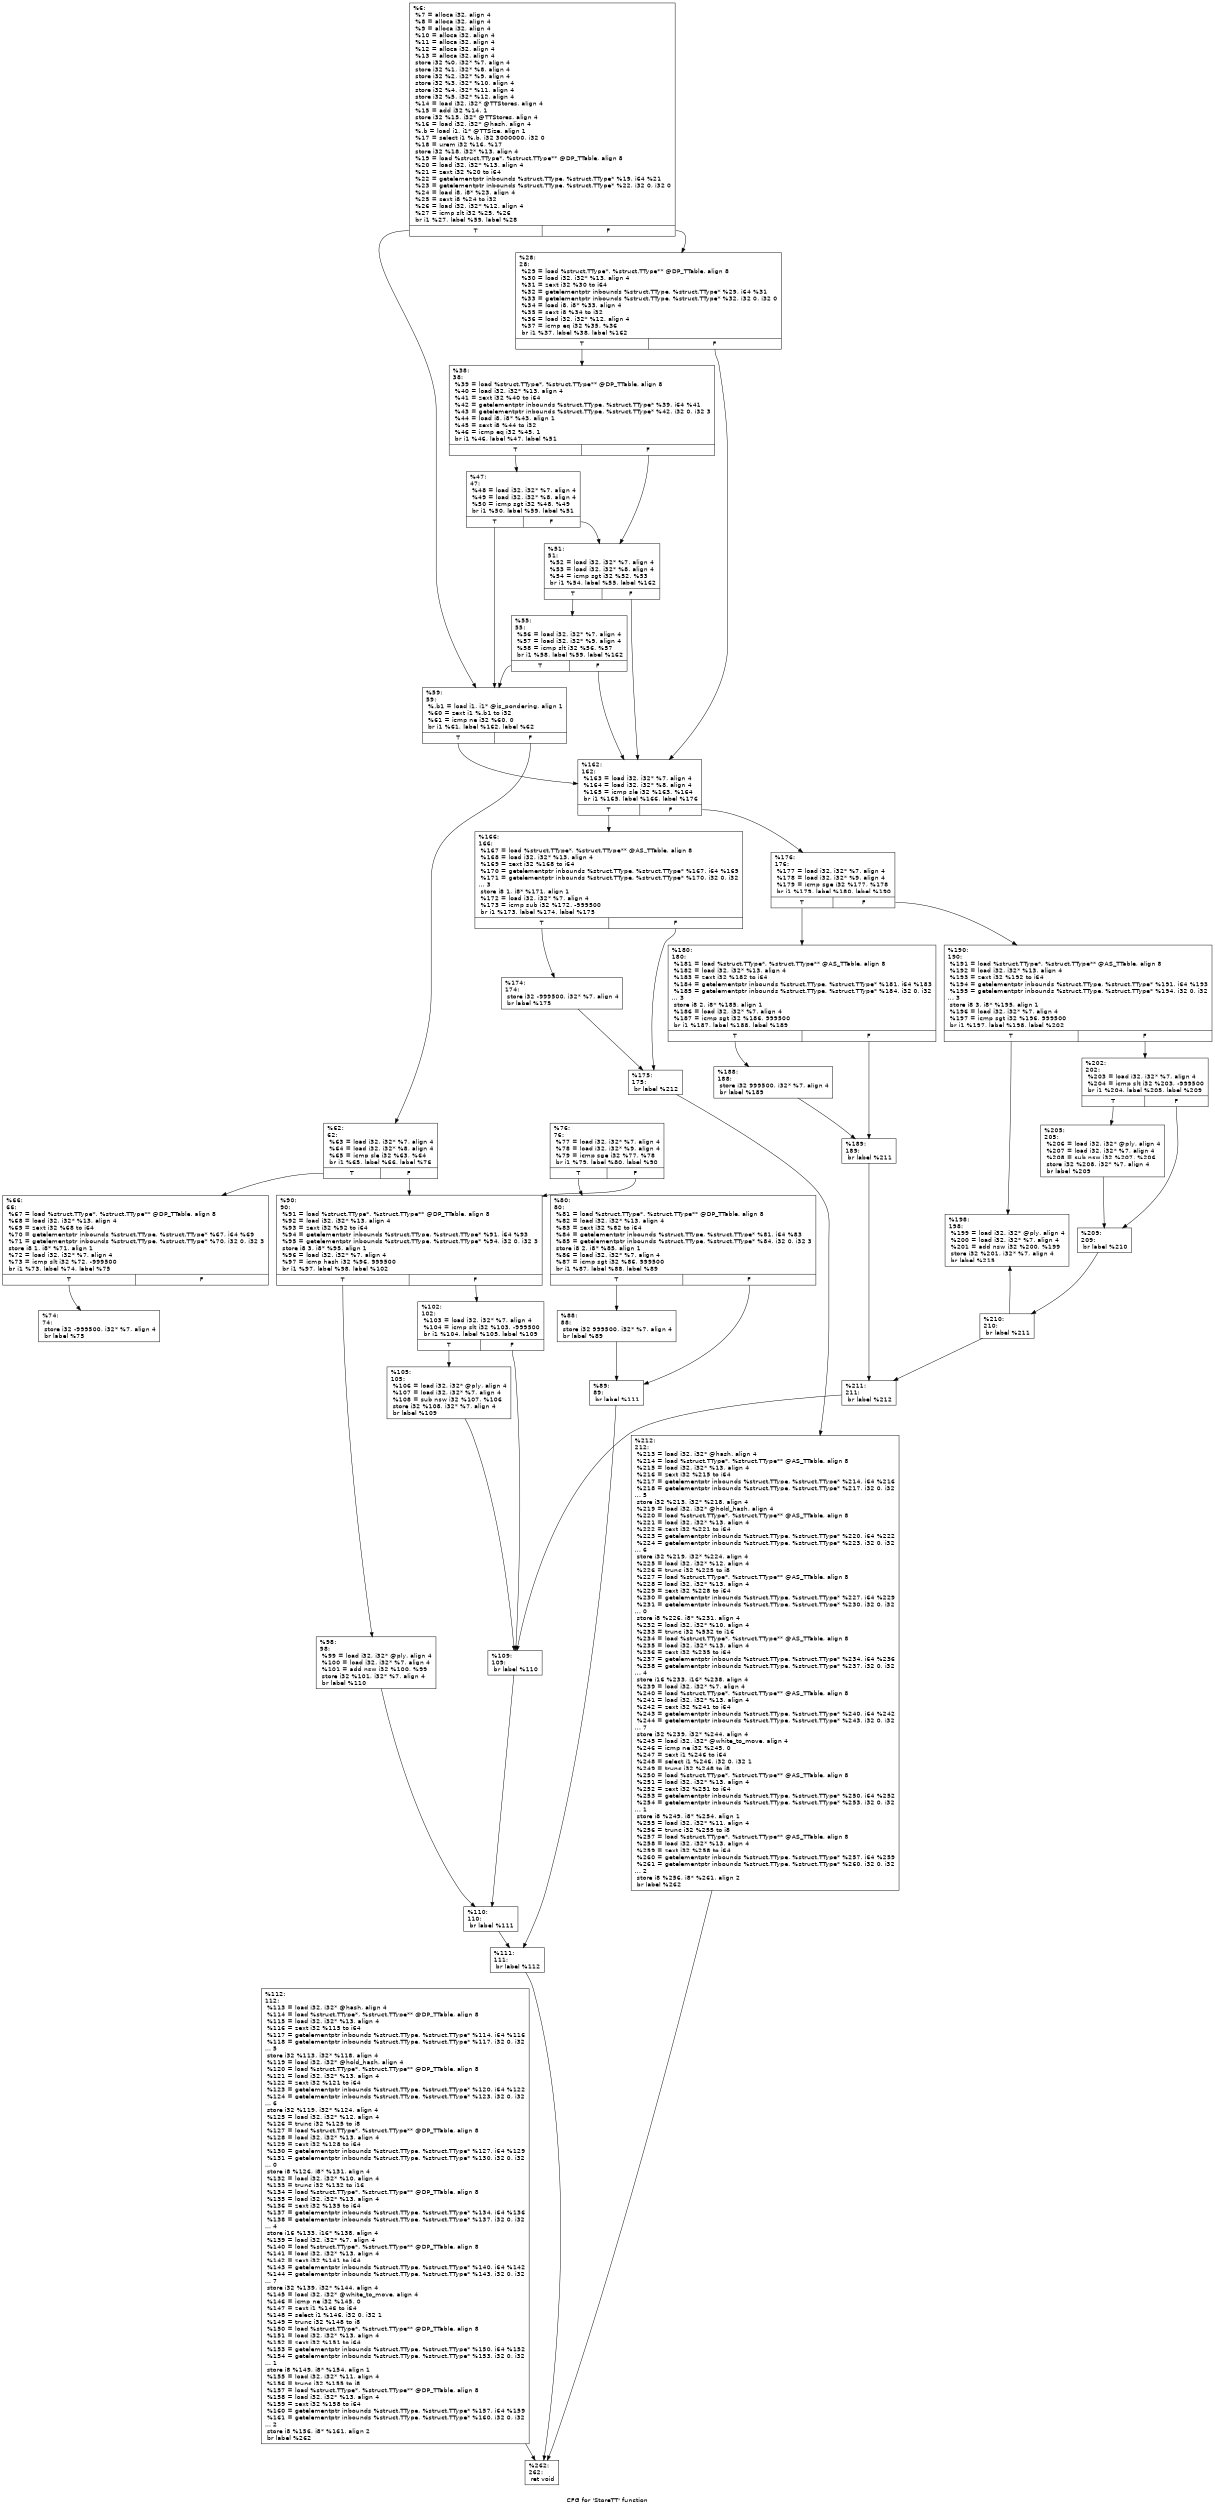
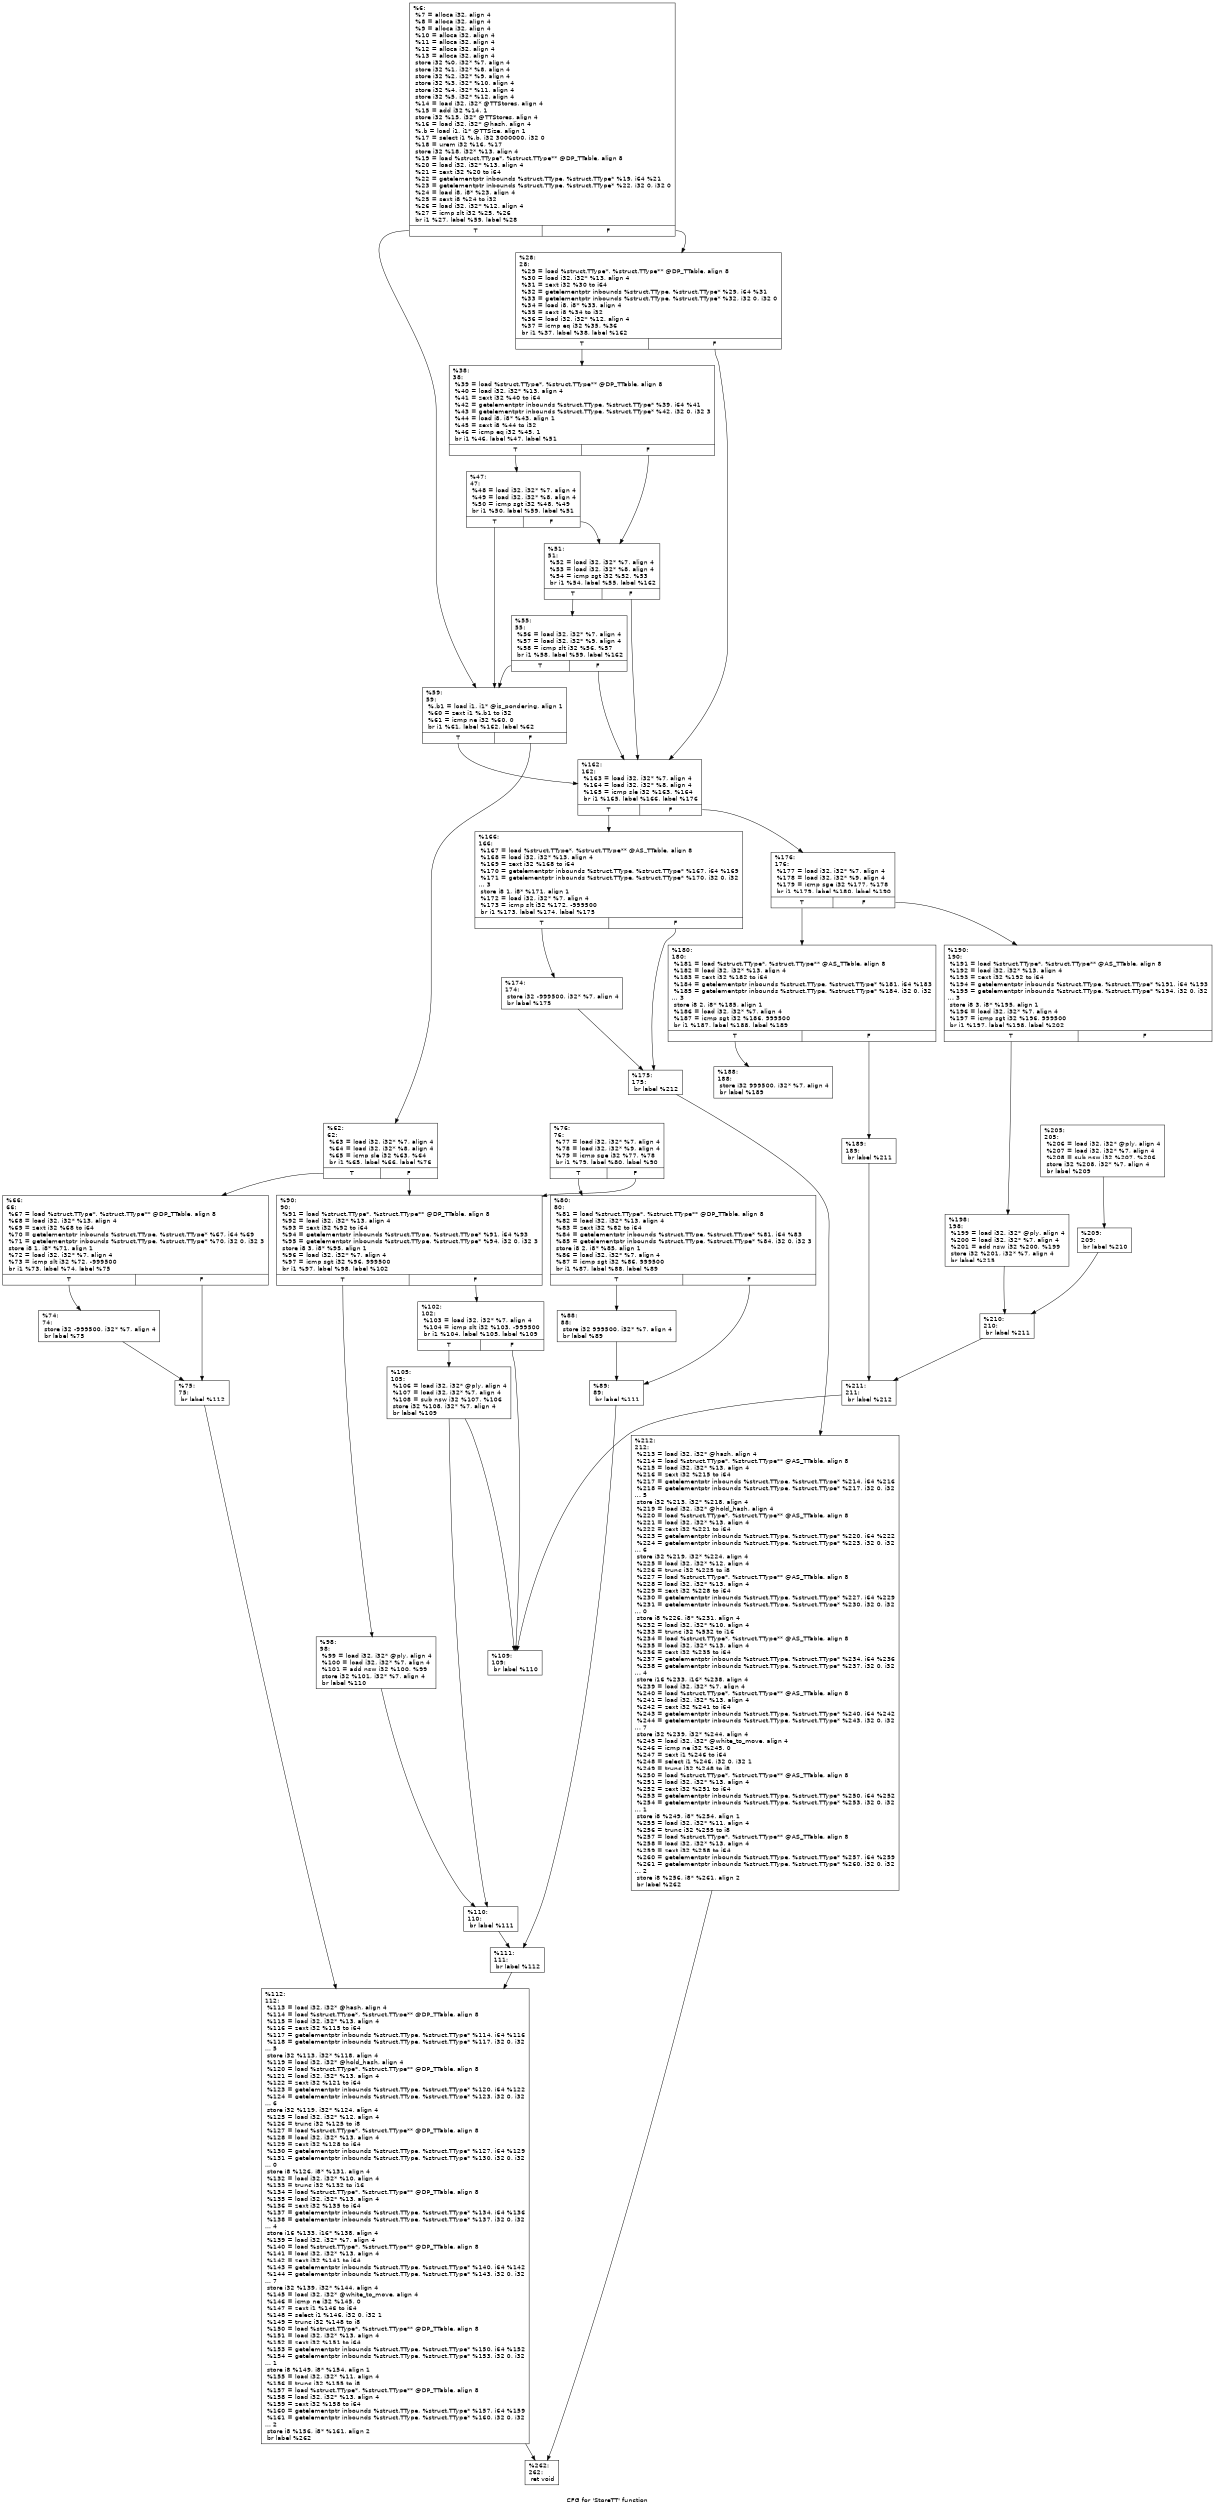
(540, 905) -> (538, 905)
(1145, 1082) -> none
(825, 1116) -> none
(338, 1262) -> (336, 1262)
(1010, 1292) -> (1004, 1288)
none -> (202, 1393)
(503, 1789) -> (459, 1661)
(560, 2212) -> (509, 1978)
